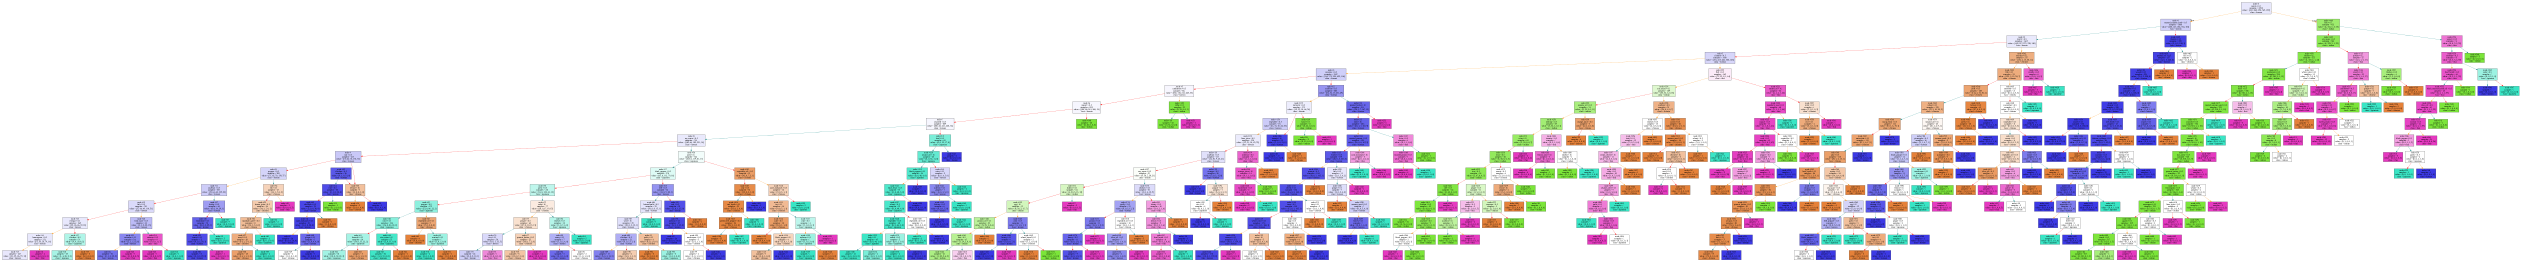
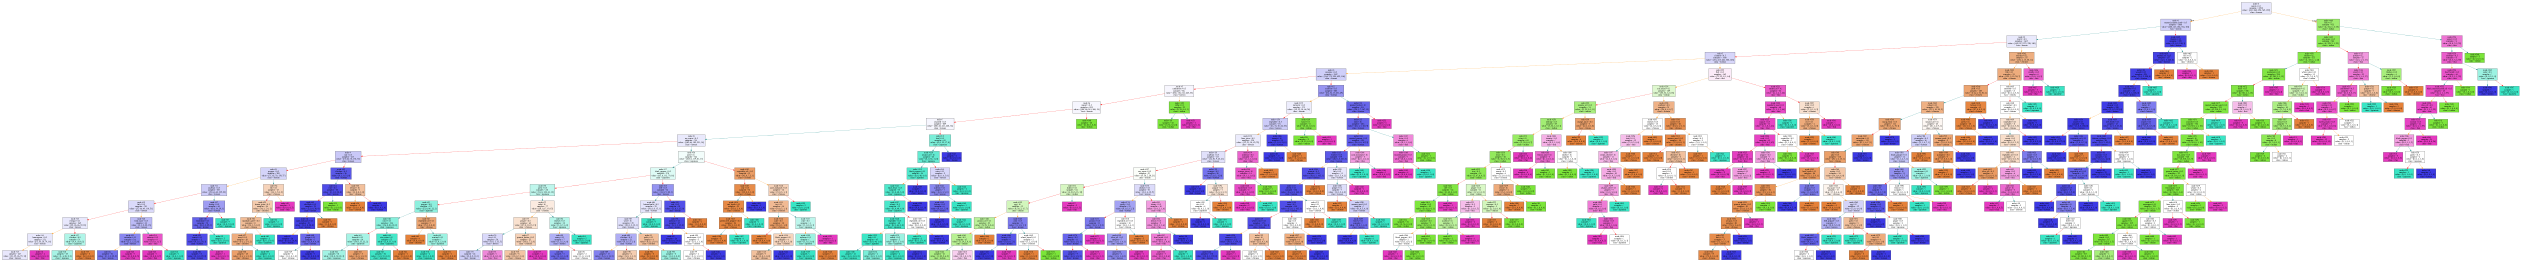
(1292, 124) -> (1288, 115)
(354, 173) -> (345, 165)
